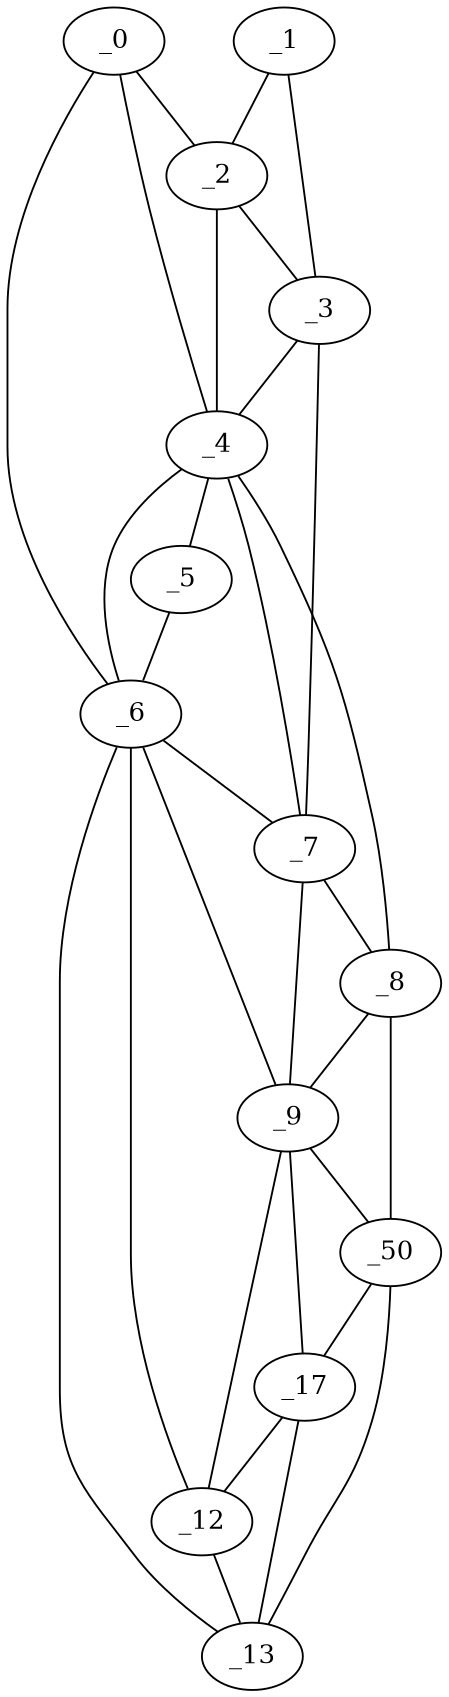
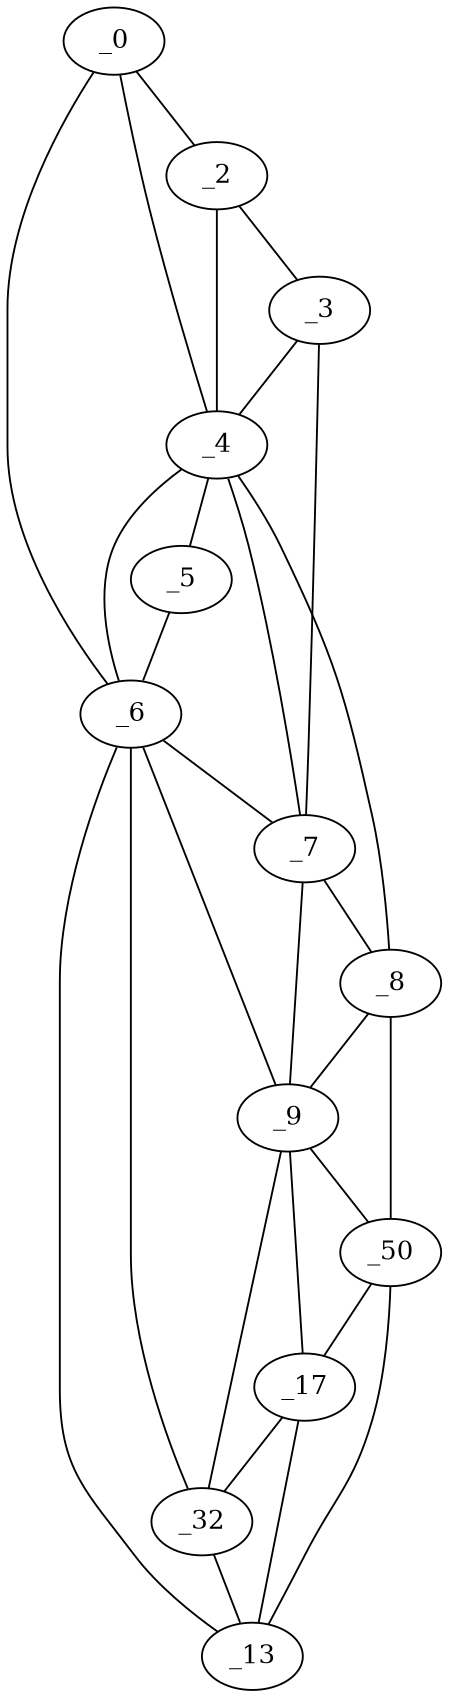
(284, 41) -> none
(202, 1522) -> (202, 1522)
